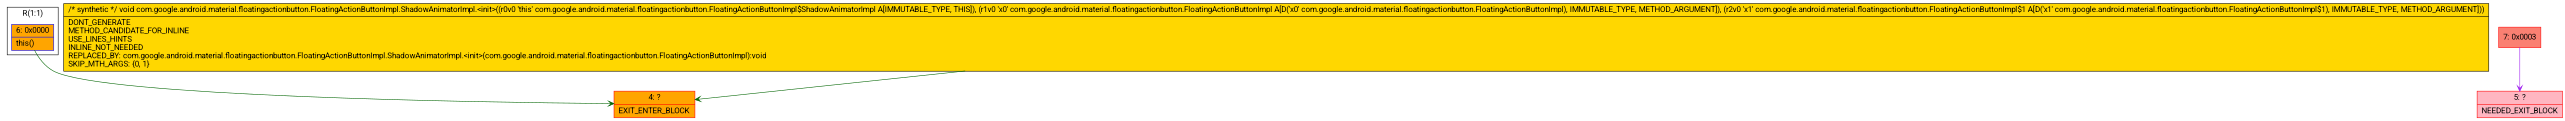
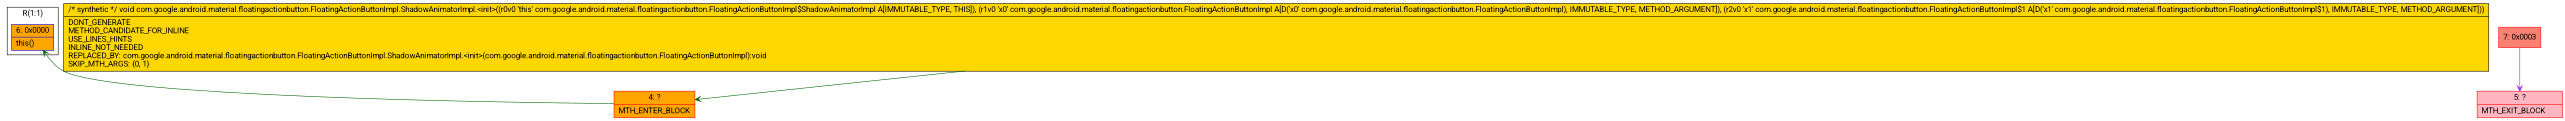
(316, 97) -> (326, 97)
(654, 111) -> (654, 111)
(2520, 111) -> (2513, 111)
